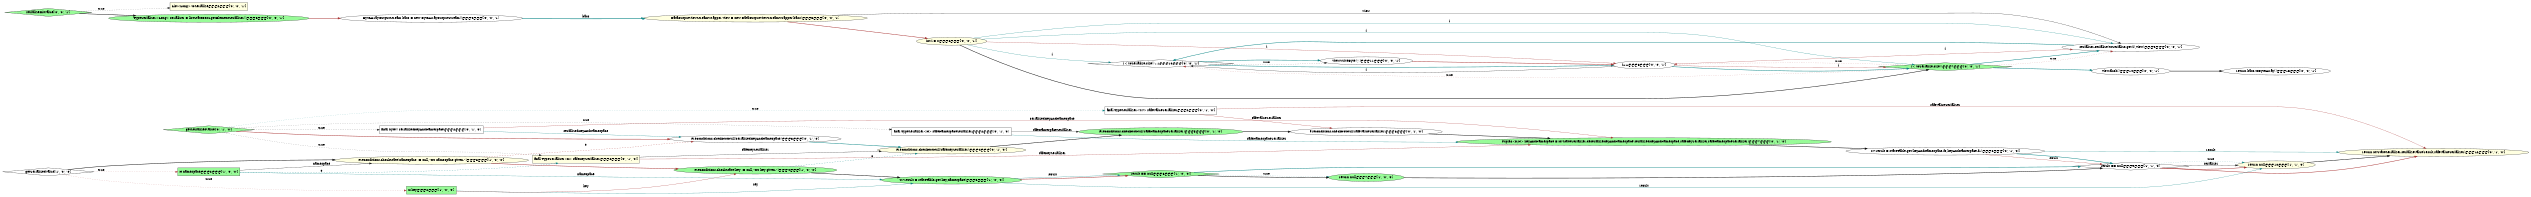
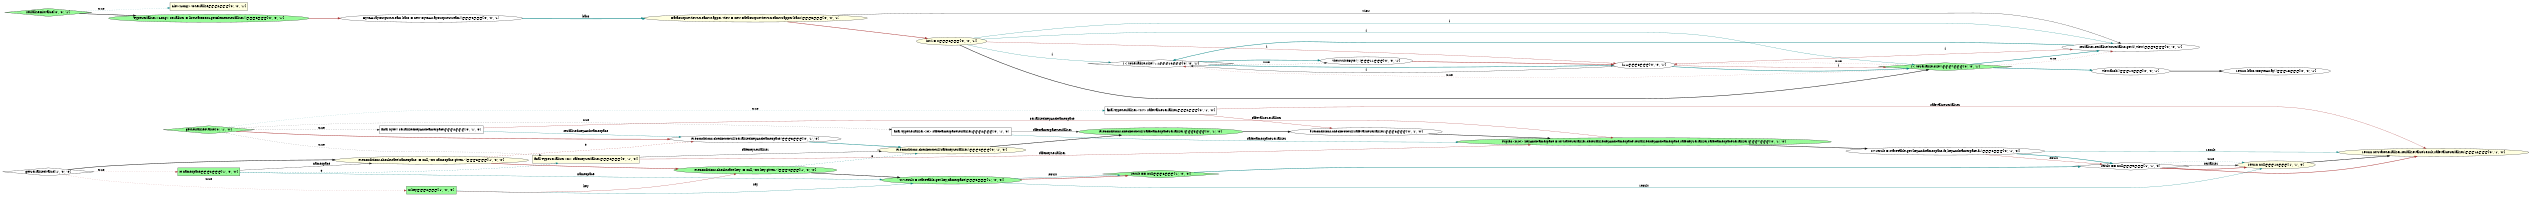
(124, 10) -> (124, 10)
(1366, 177) -> none
